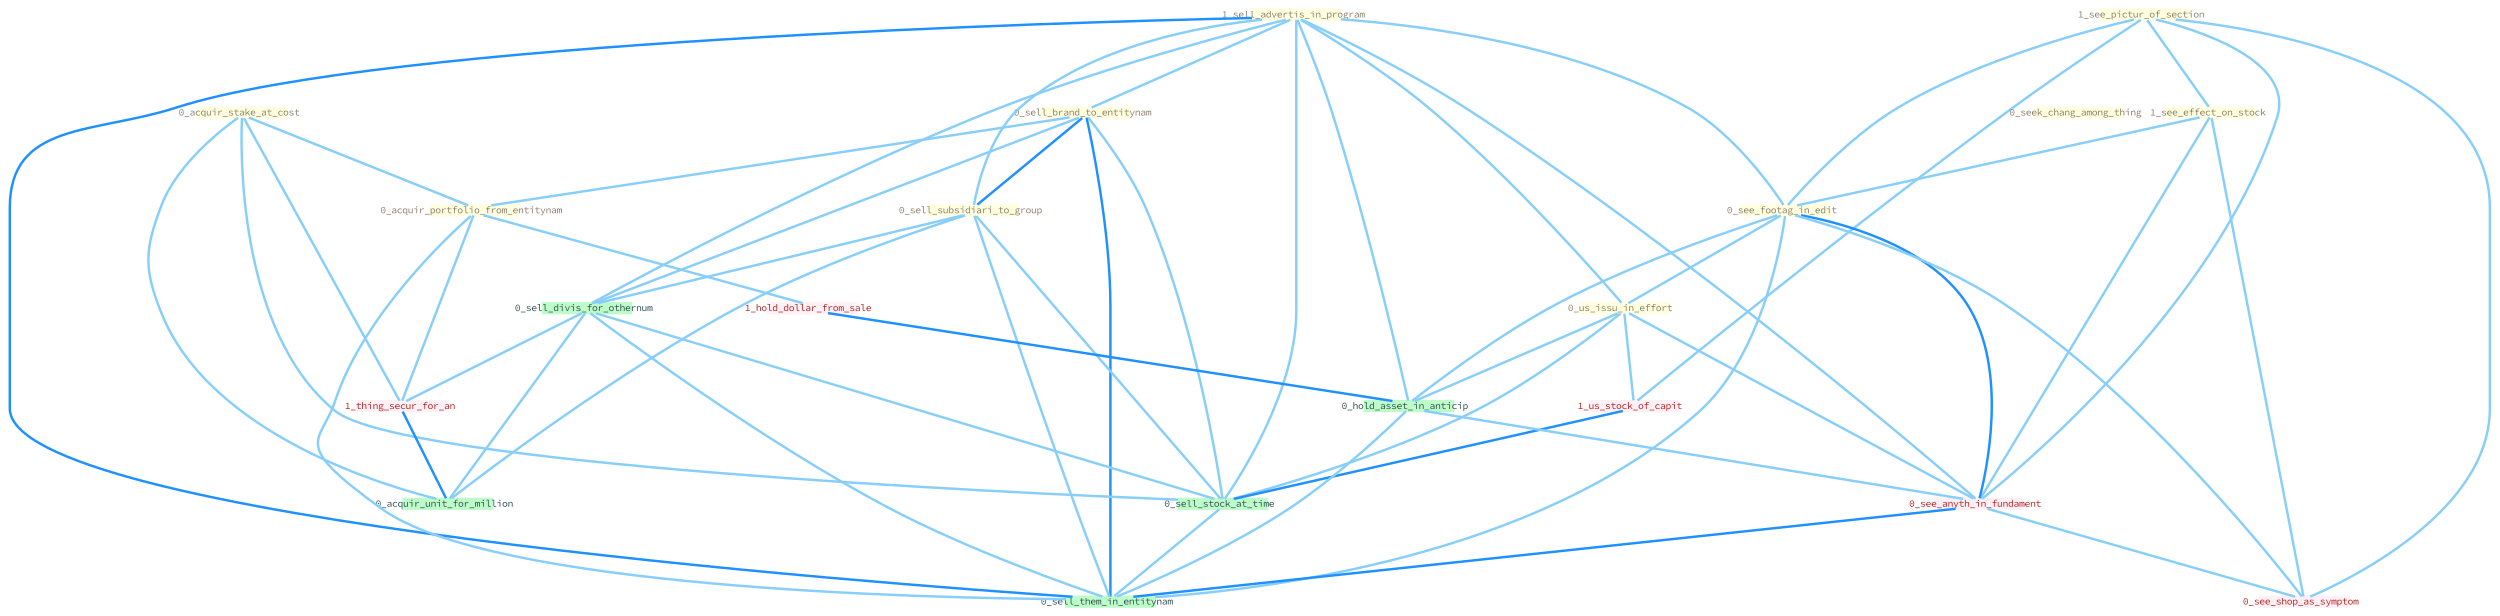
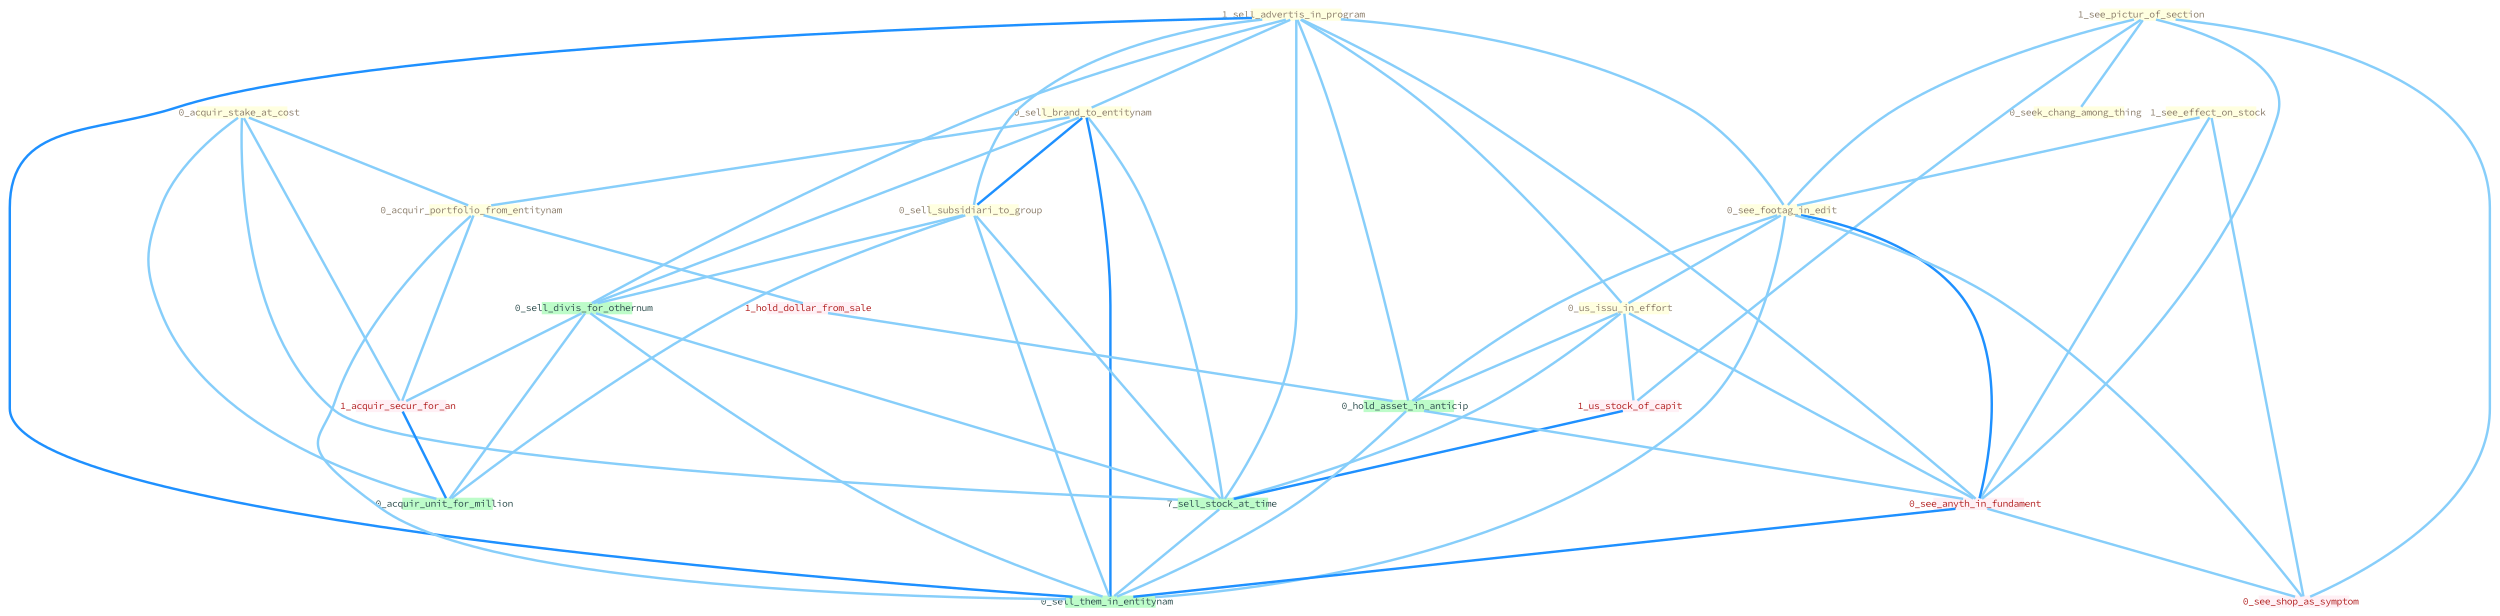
(2178, 64) -> (2112, 64)
(1138, 361) -> (1138, 361)
(401, 406) -> (401, 406)
(1223, 504) -> (1223, 504)
